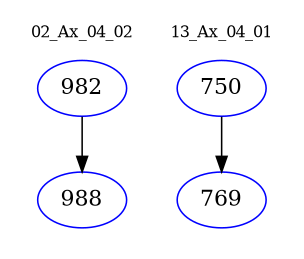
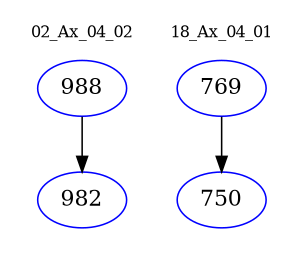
(222, 33) -> (222, 33)
(82, 137) -> (82, 137)
(222, 137) -> (222, 137)
